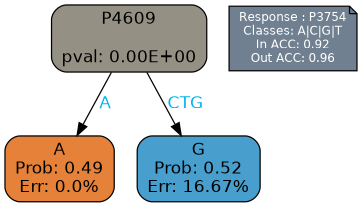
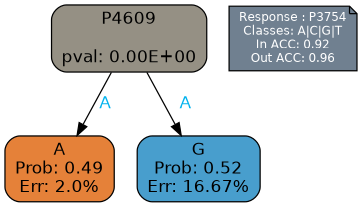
(186, 104) -> (186, 104)
(60, 169) -> (60, 169)
